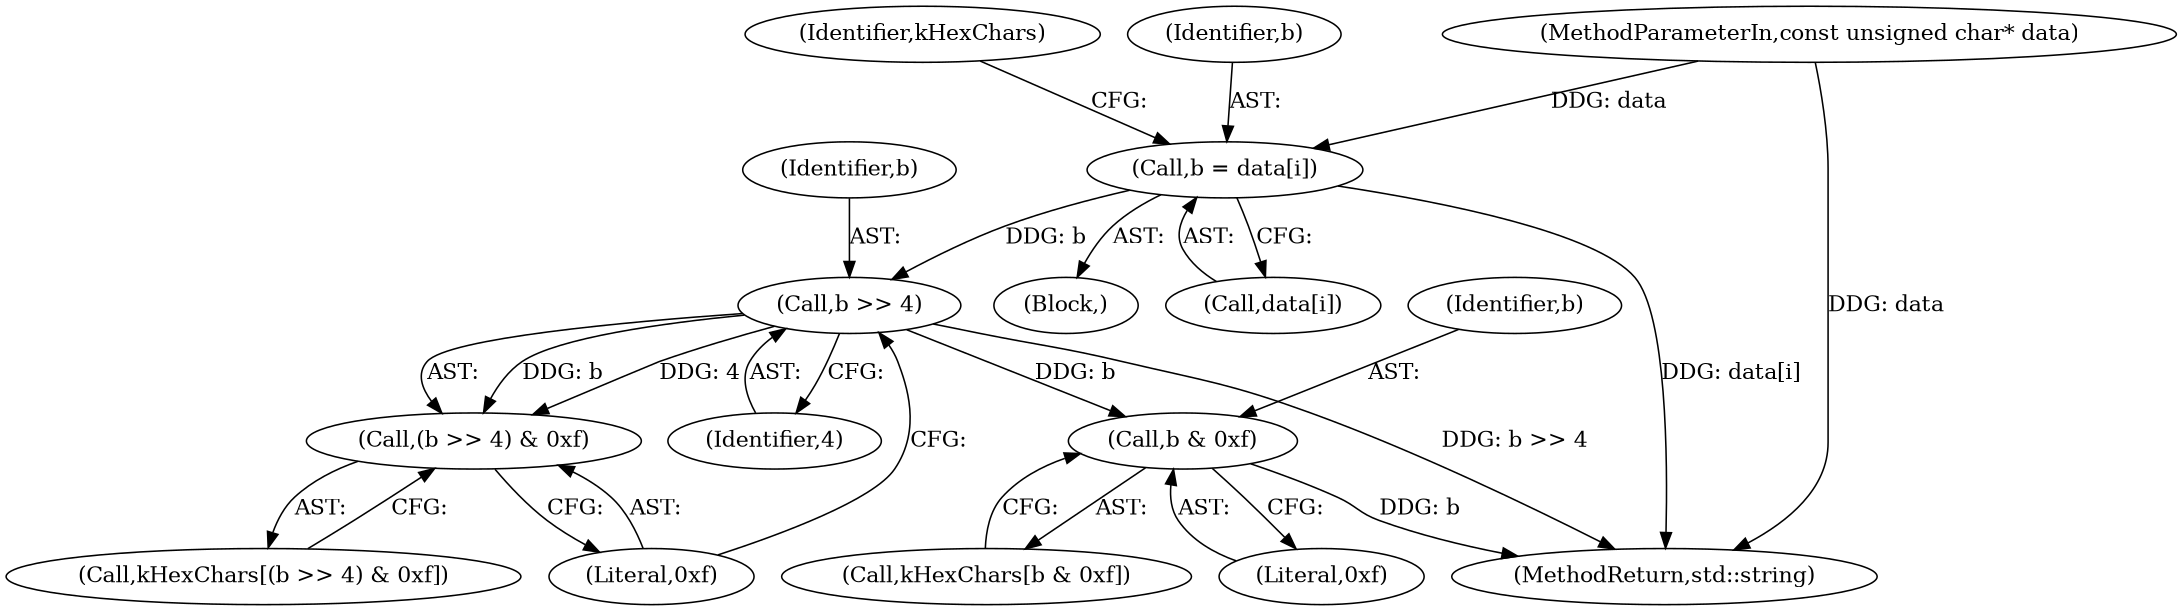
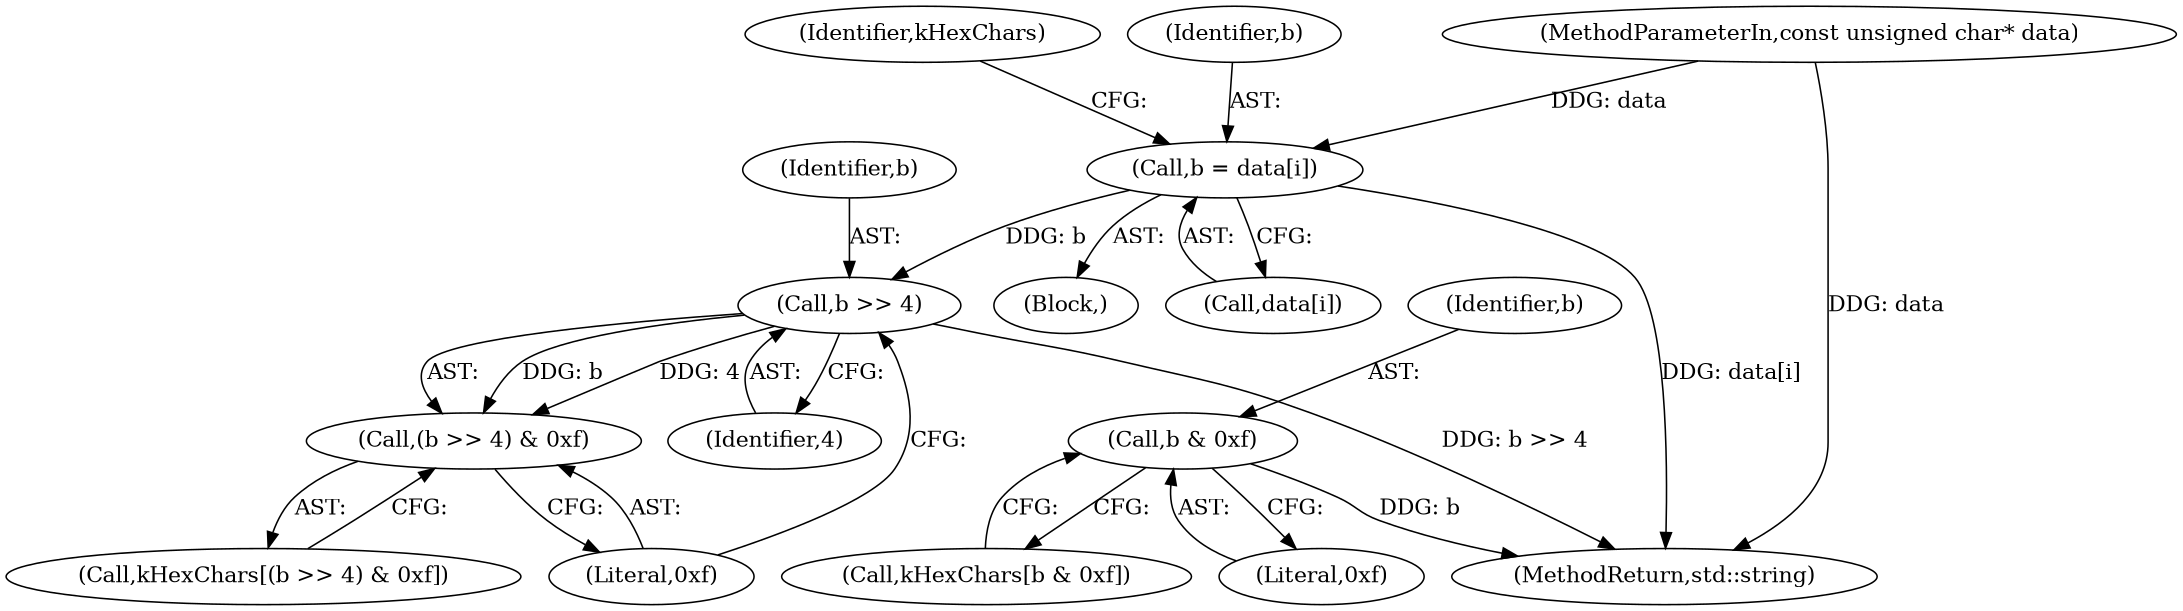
(1009, 370) -> none
(1125, 509) -> (1125, 509)
